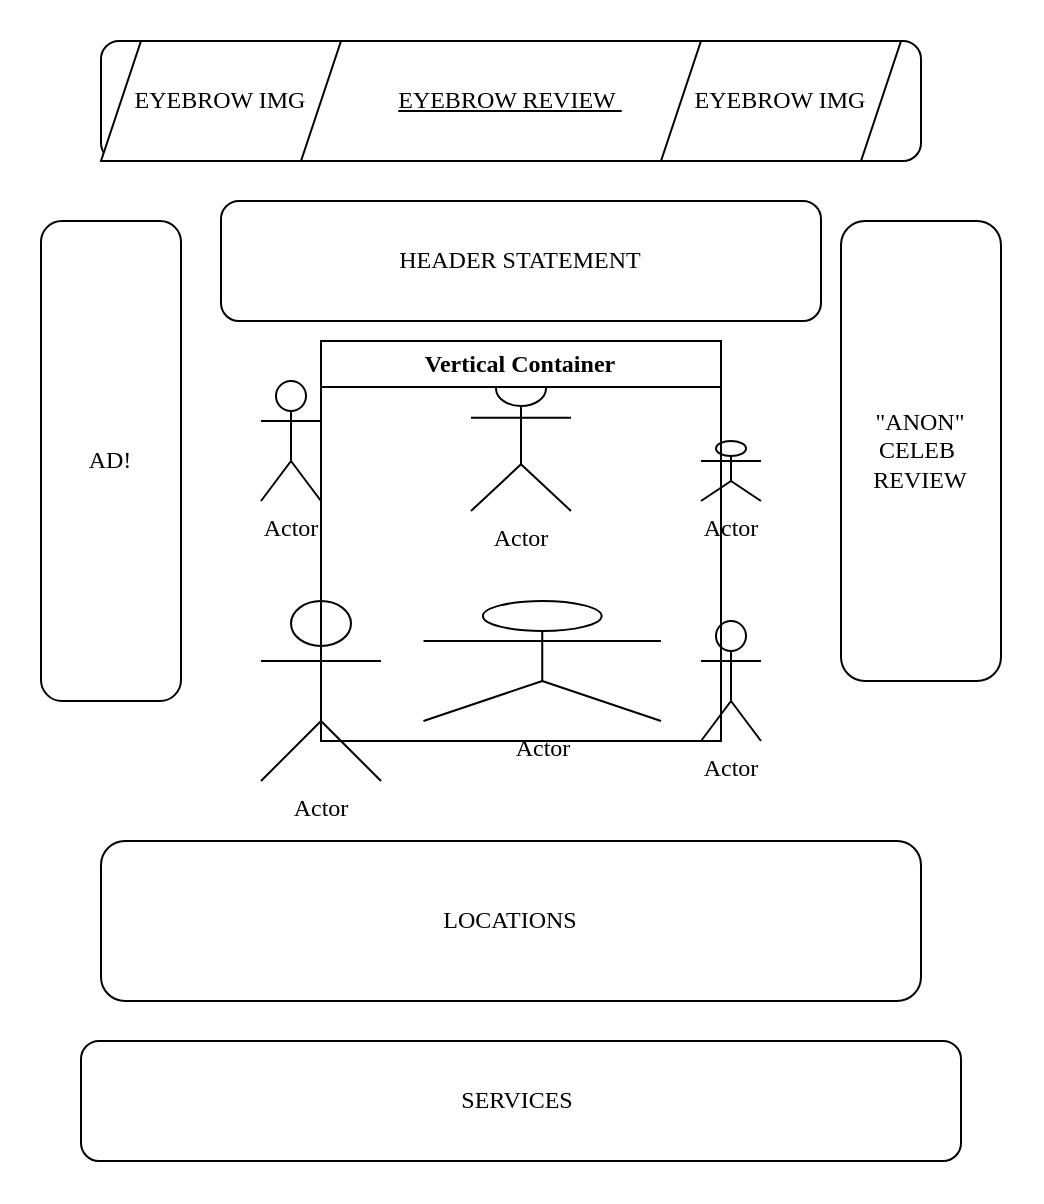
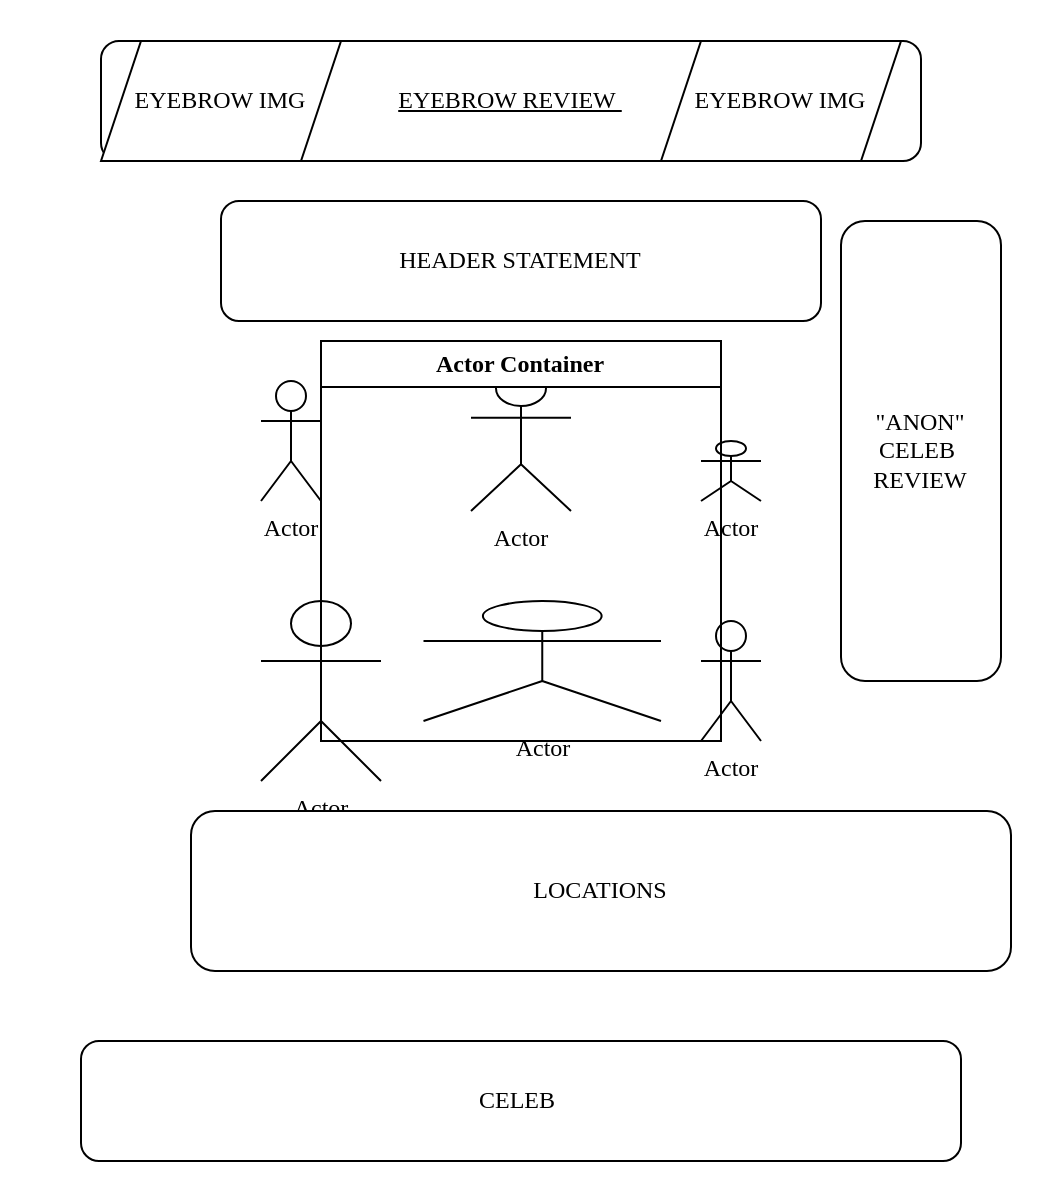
(521, 365) -> (521, 365)
(111, 461) -> none
(511, 921) -> (601, 891)
(521, 1101) -> (521, 1101)
